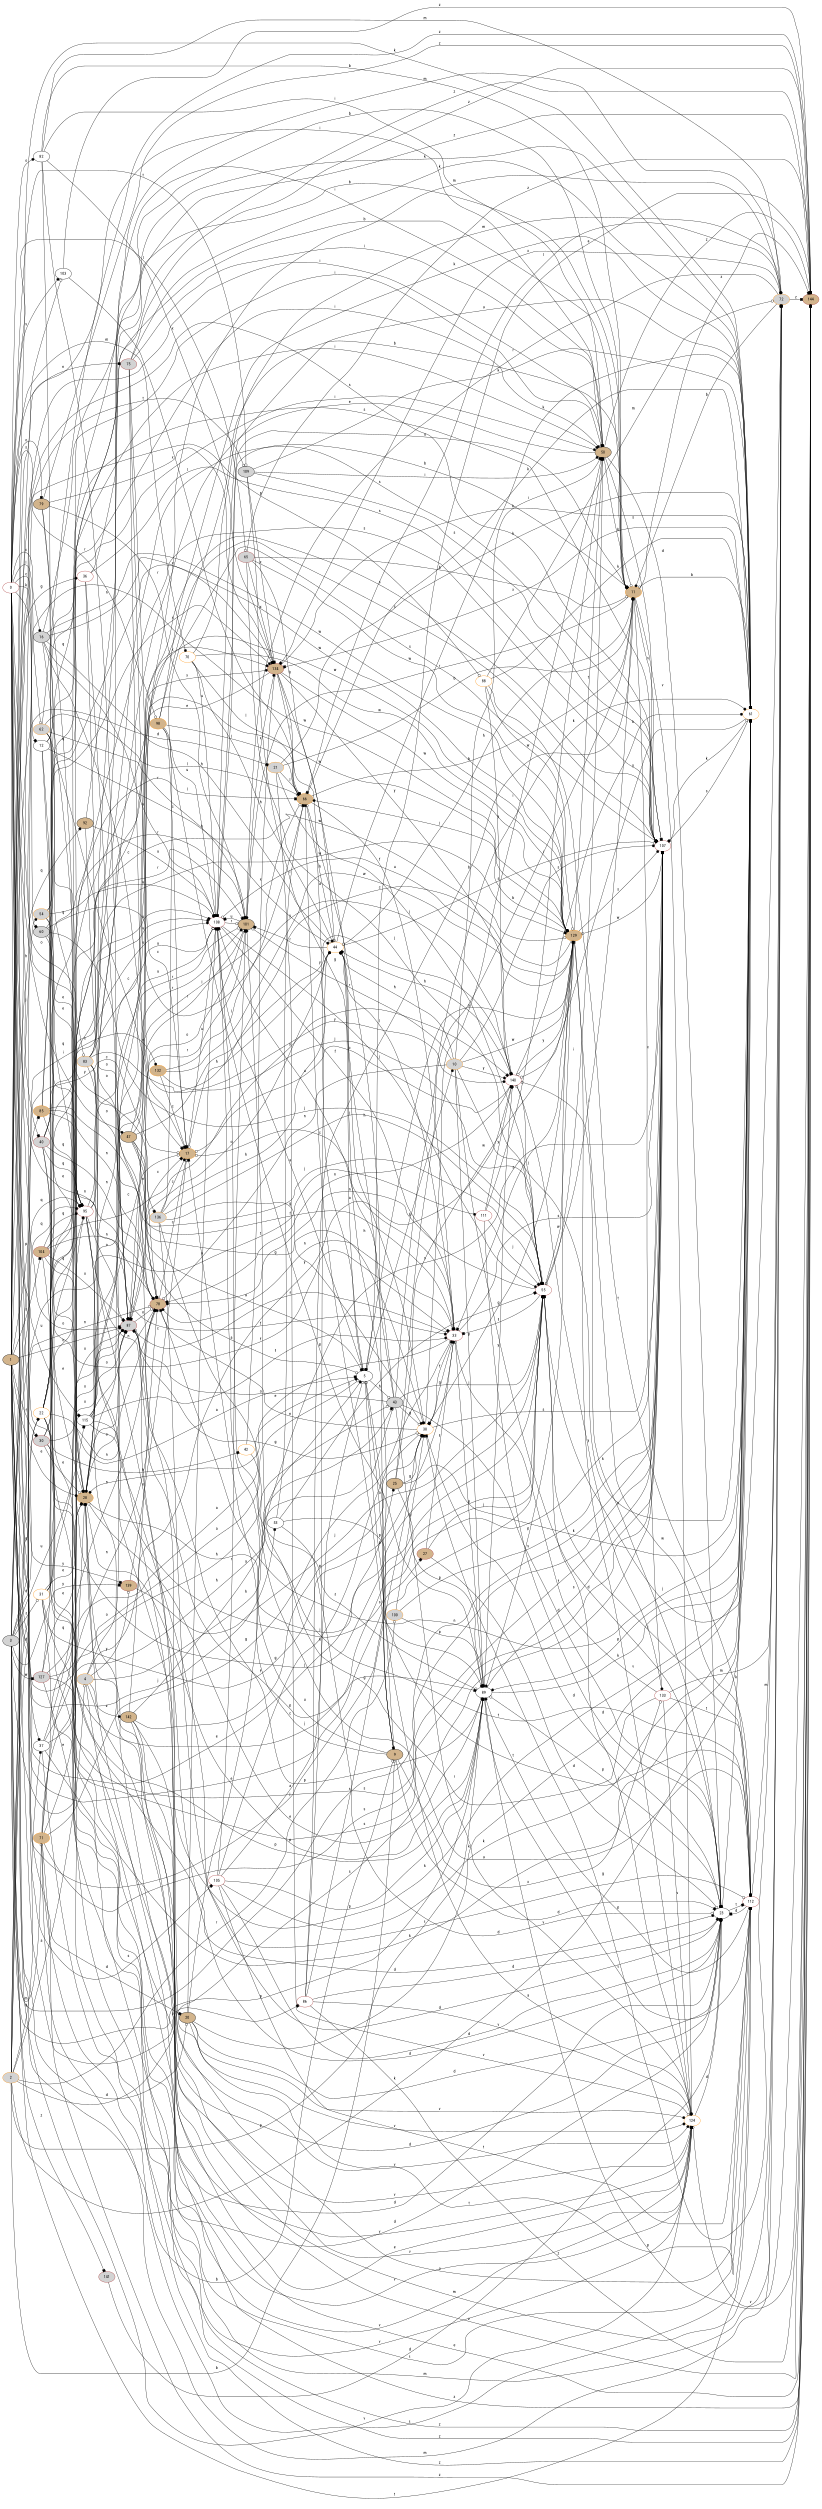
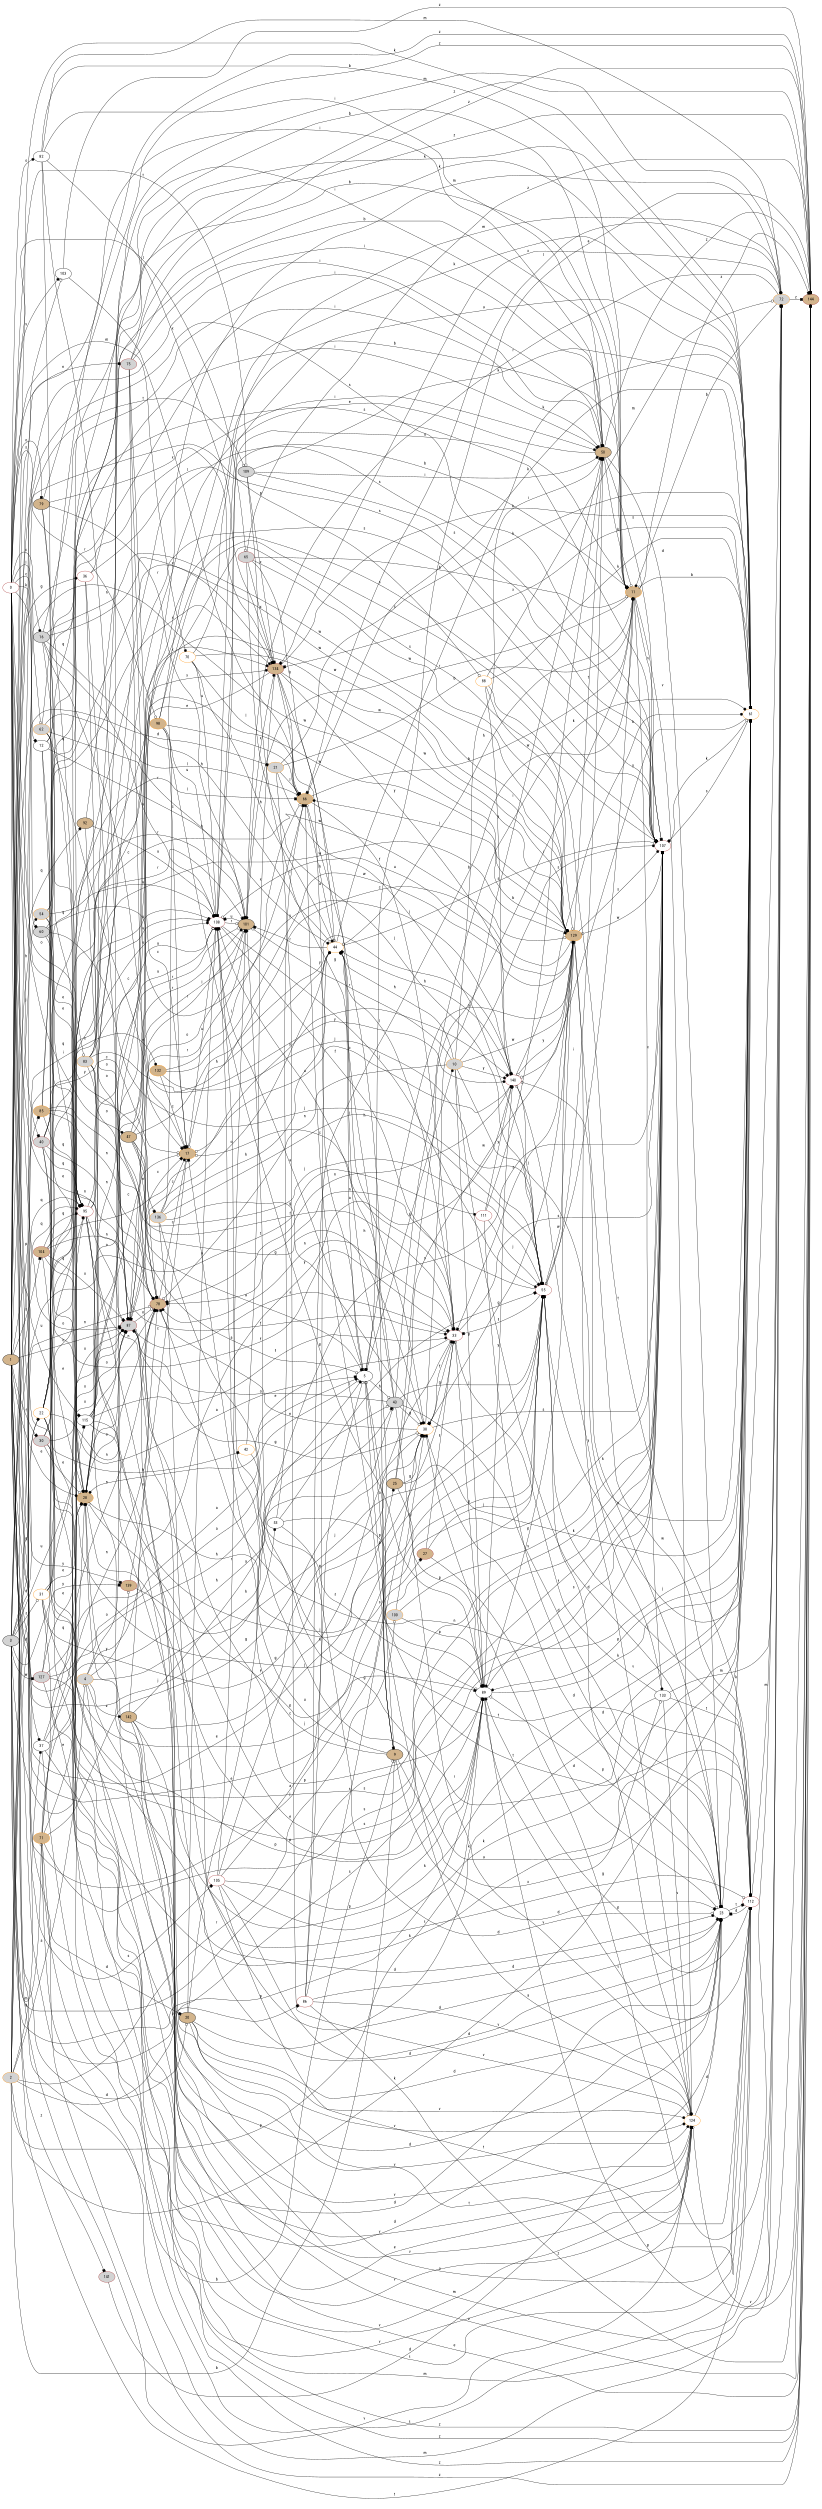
(663, 1696) -> (663, 1696)
(792, 2406) -> none
